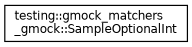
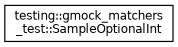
(96, 23) -> (89, 23)
